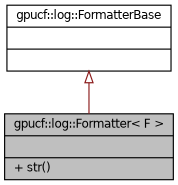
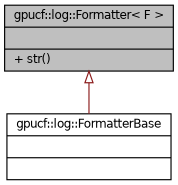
(89, 98) -> (89, 98)
